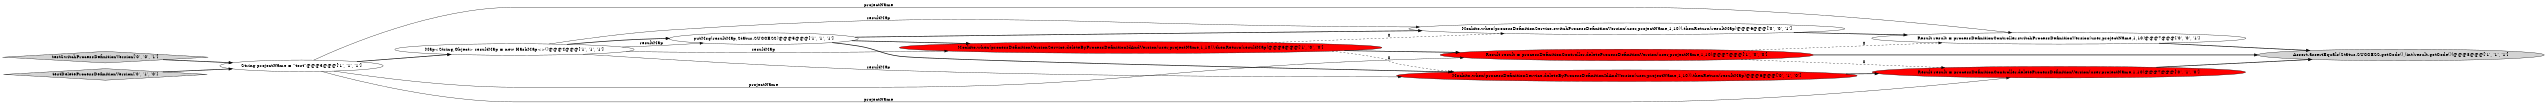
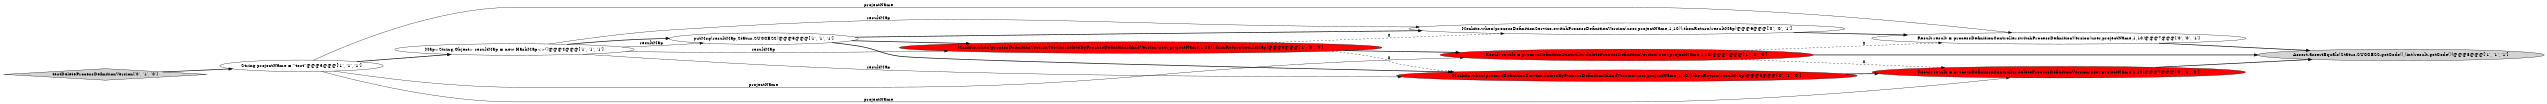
(105, 57) -> none
